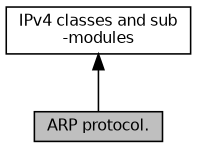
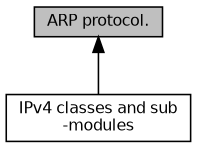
(98, 91) -> (98, 74)
